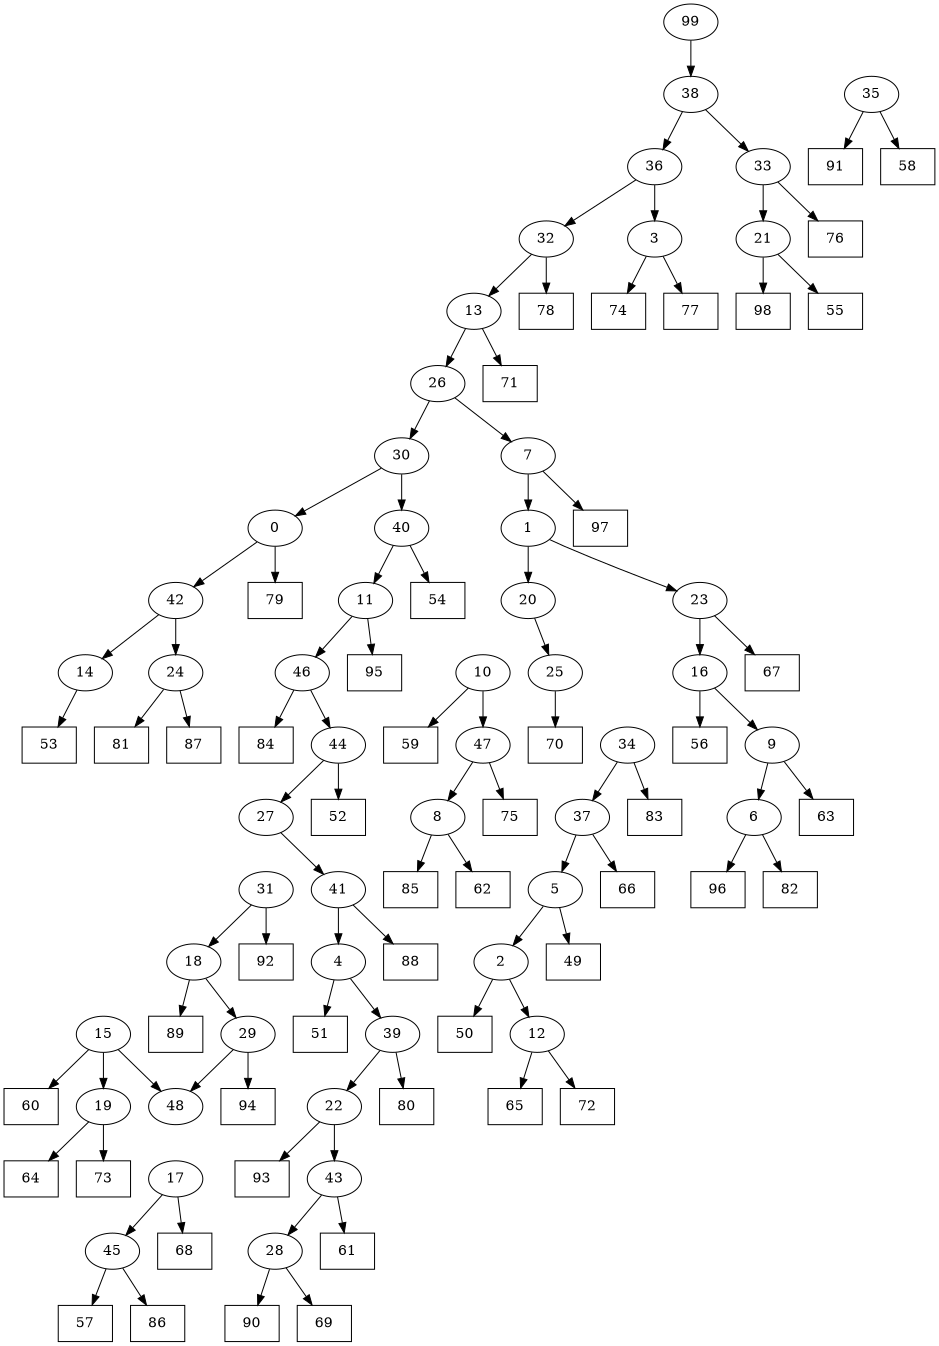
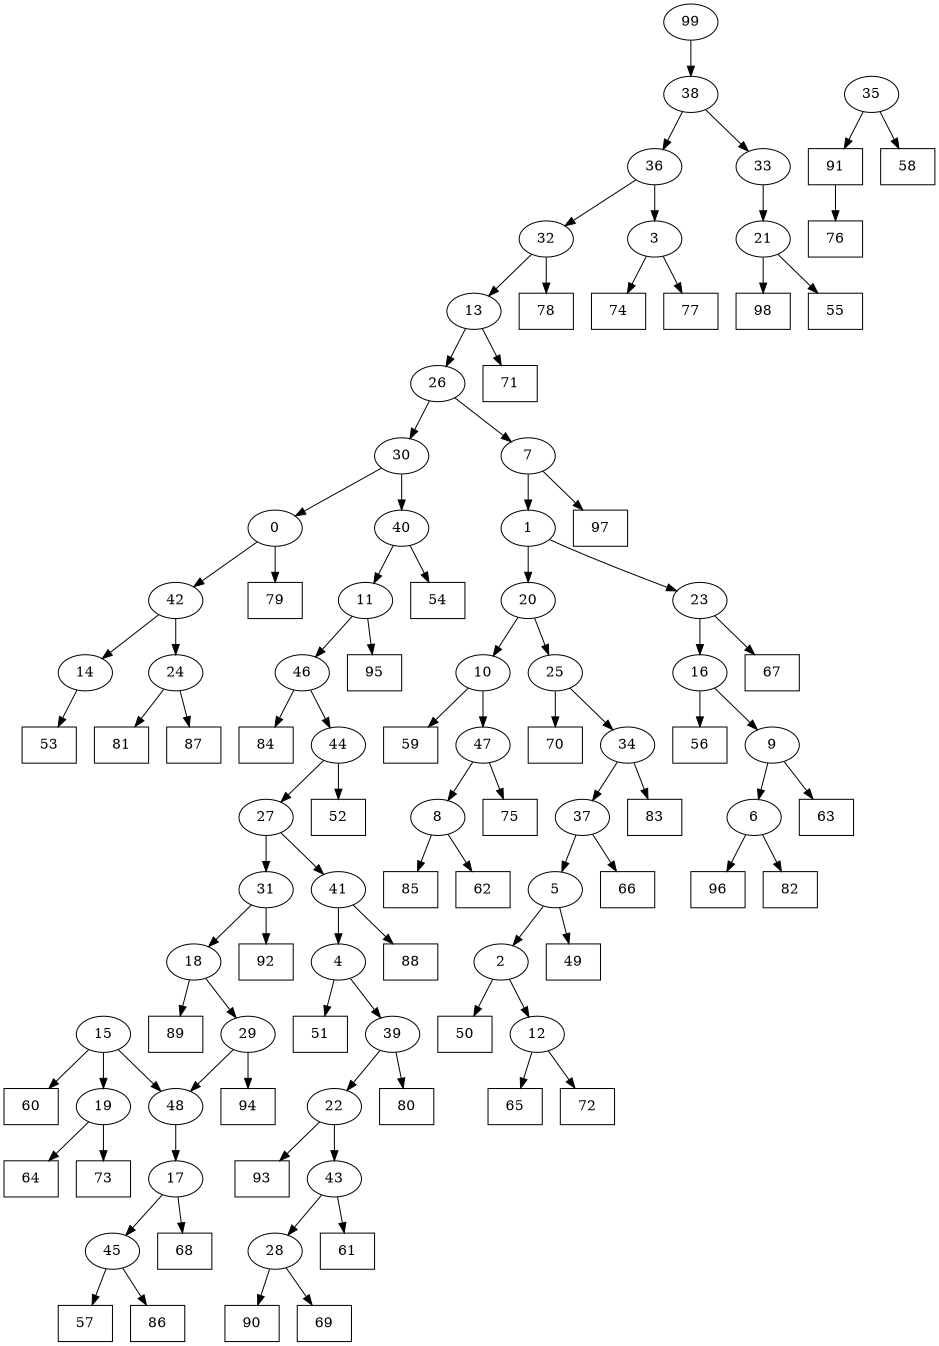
(794, 198) -> (835, 198)
none -> (508, 632)
none -> (588, 705)
none -> (266, 849)
none -> (176, 1138)
